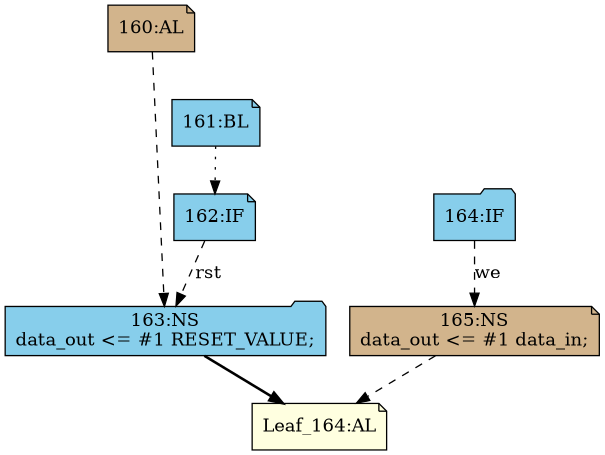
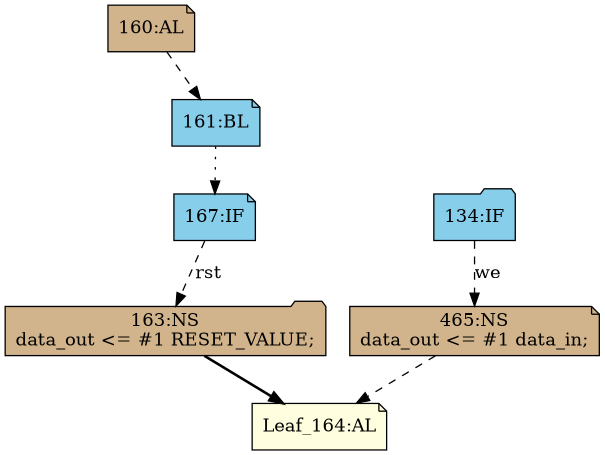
(158, 173) -> (180, 70)
(215, 217) -> (215, 217)
(475, 217) -> (475, 217)
(166, 331) -> (166, 331)
(475, 331) -> (475, 331)
